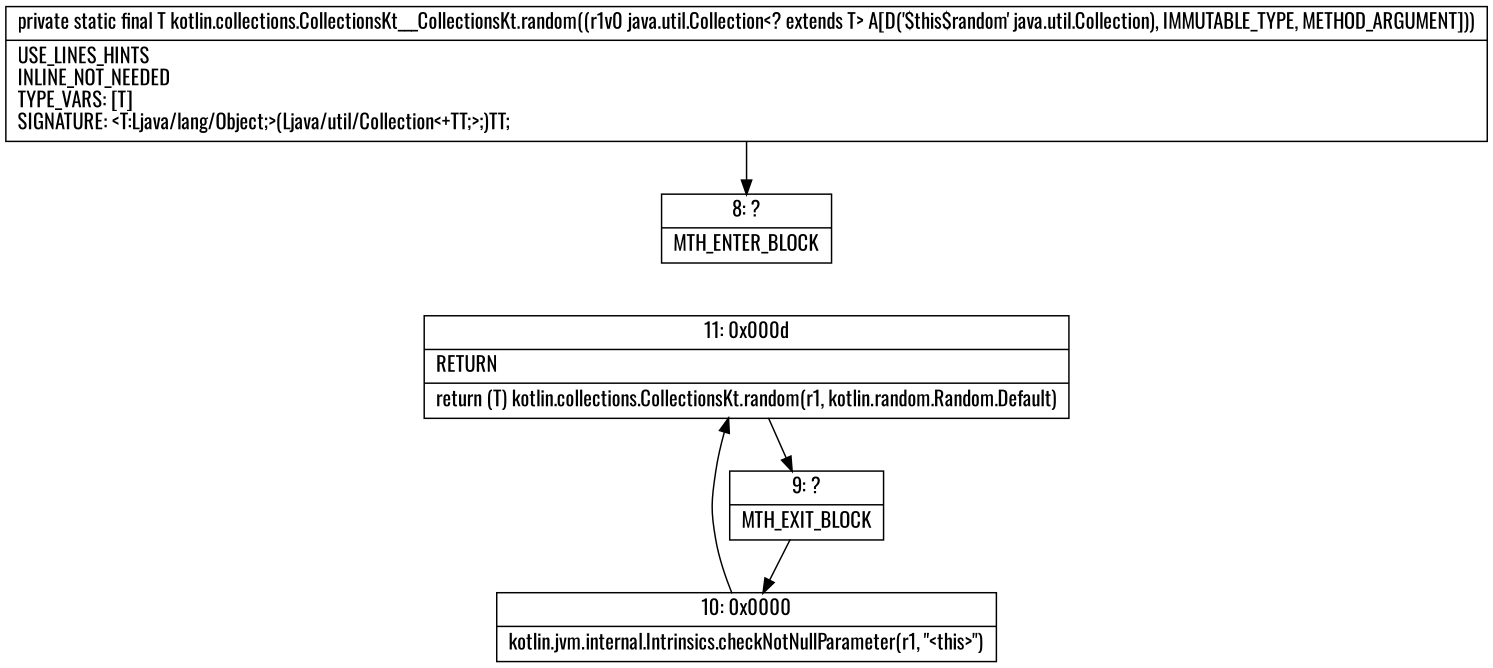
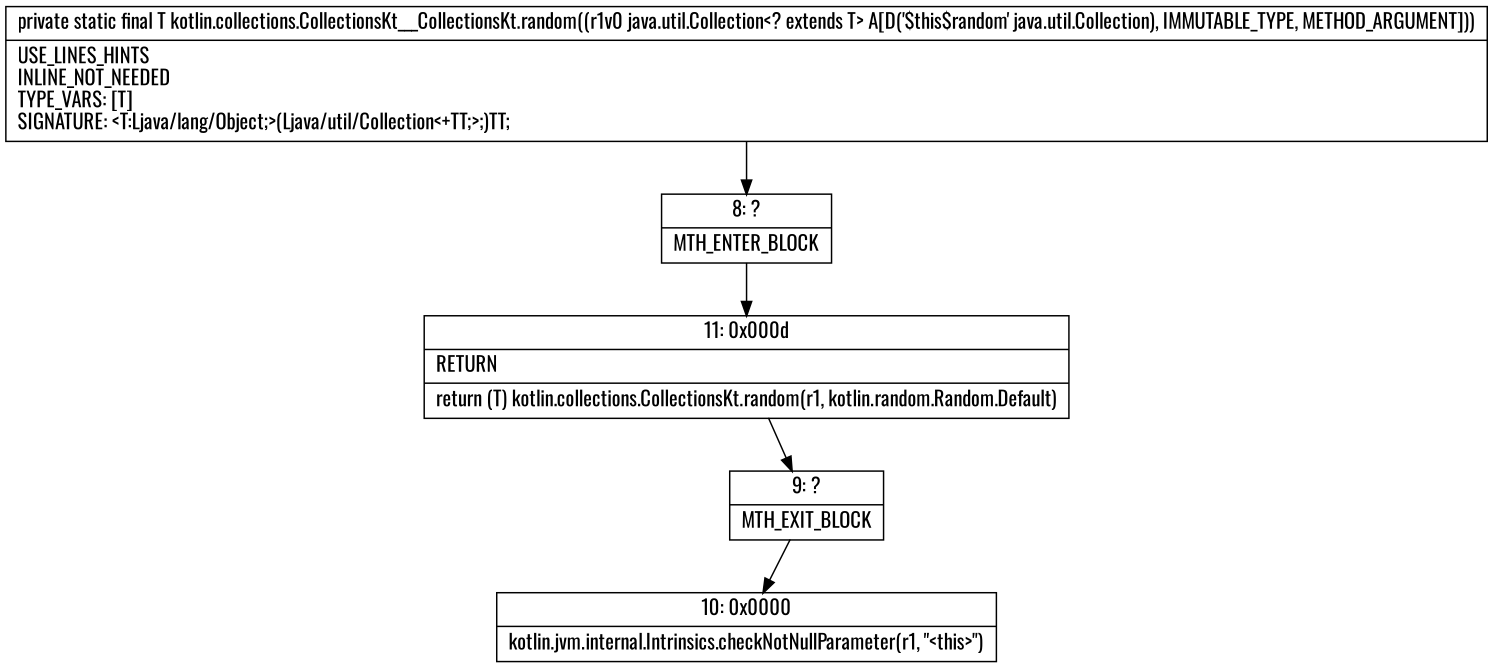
(712, 513) -> (747, 282)
